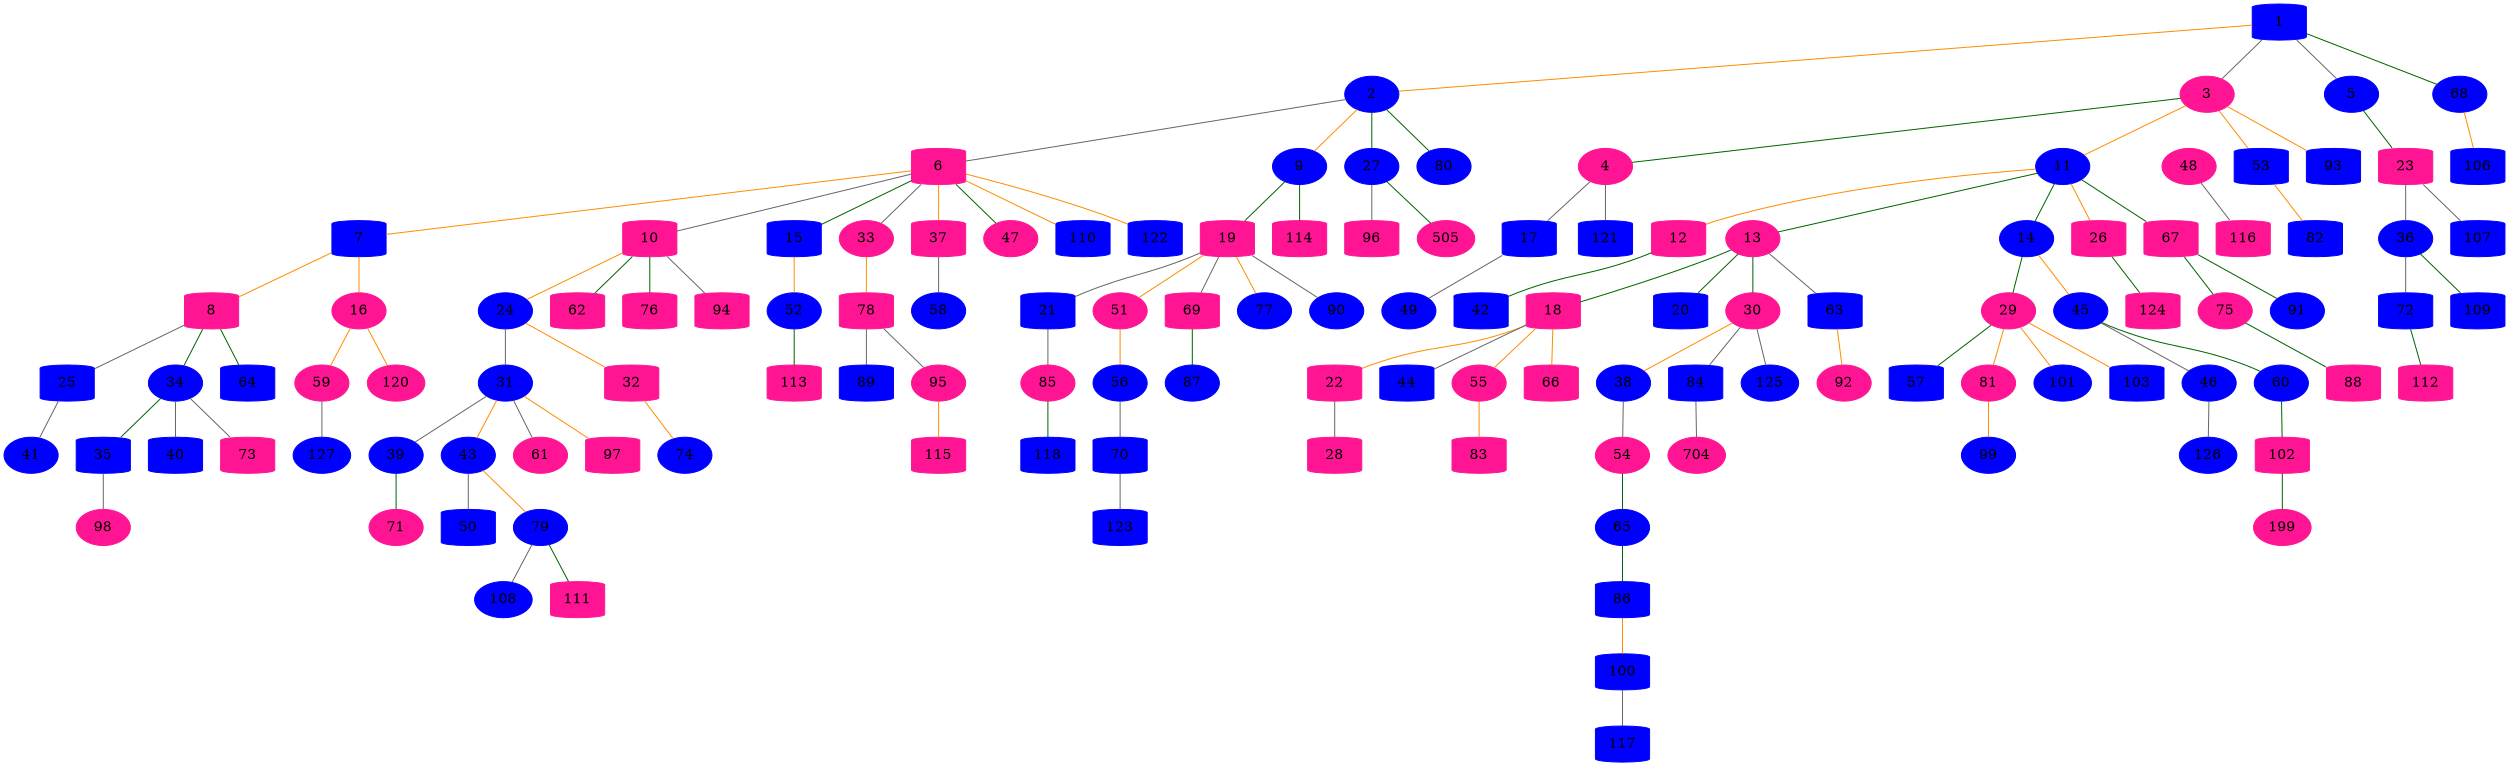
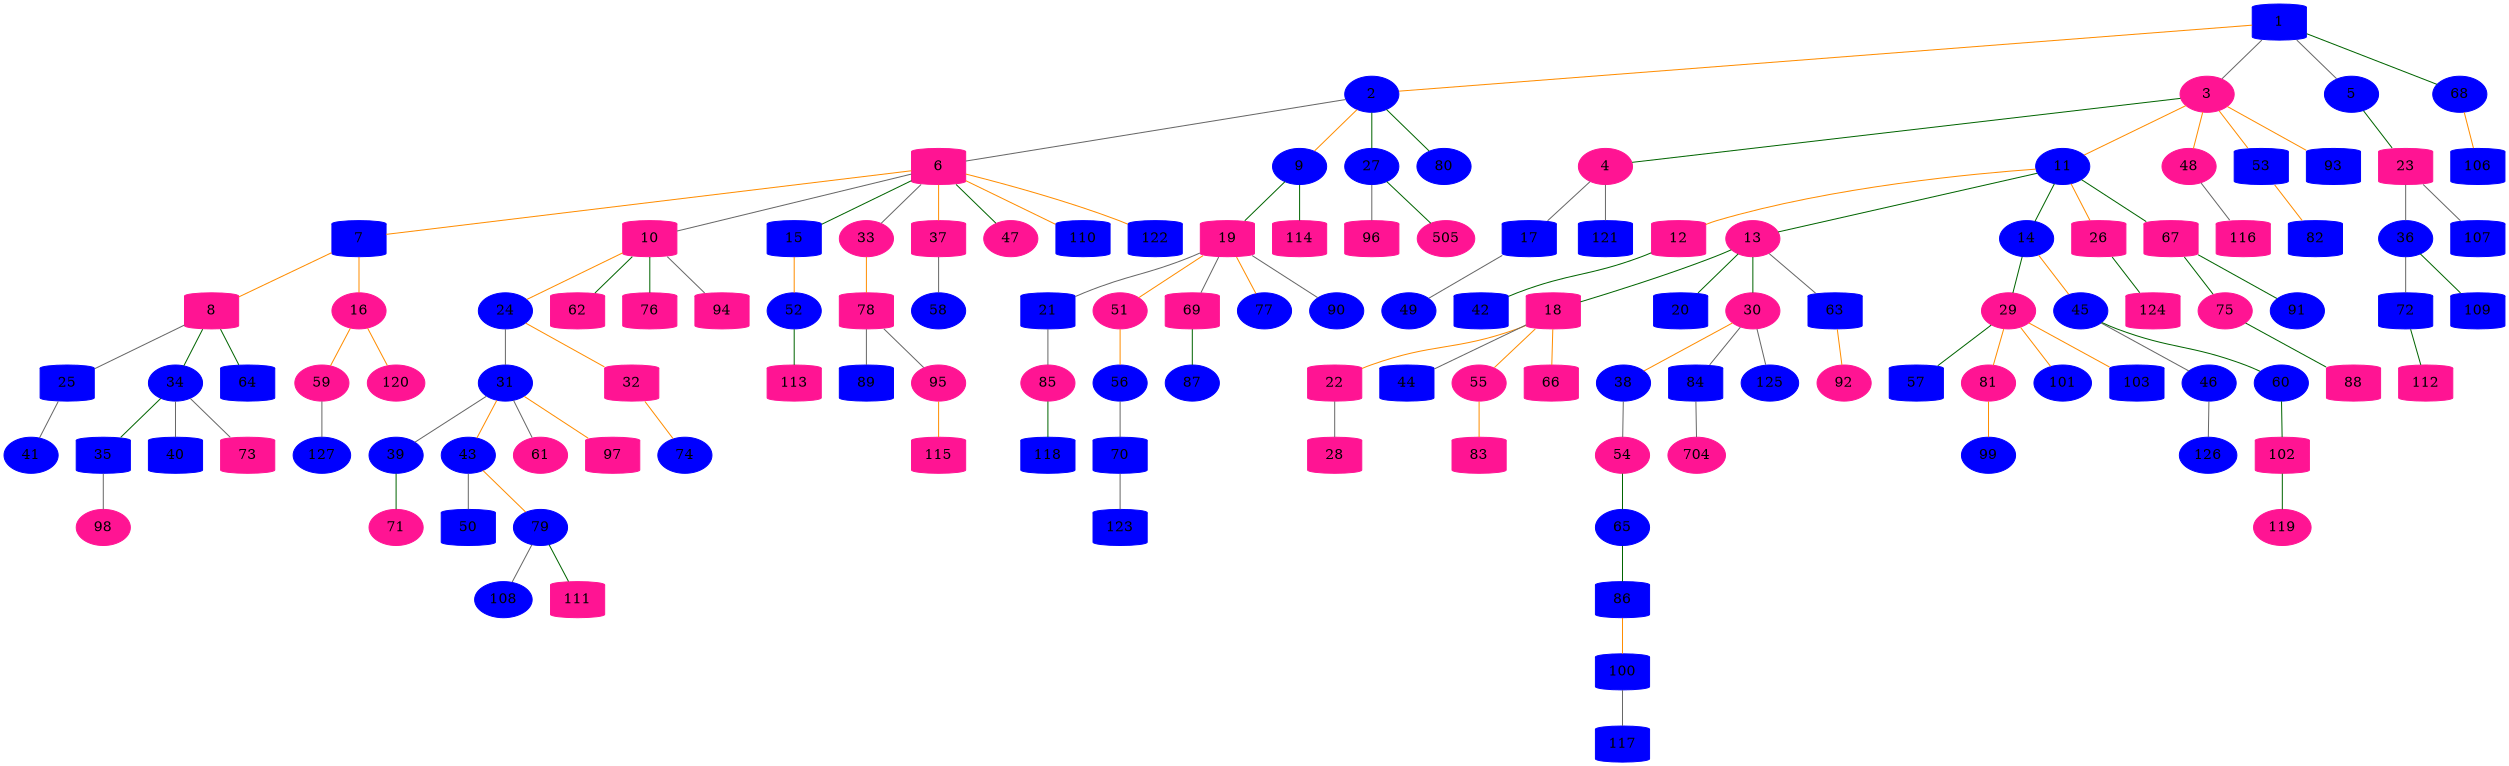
none -> (2198, 130)
(2282, 527) -> (2282, 527)
